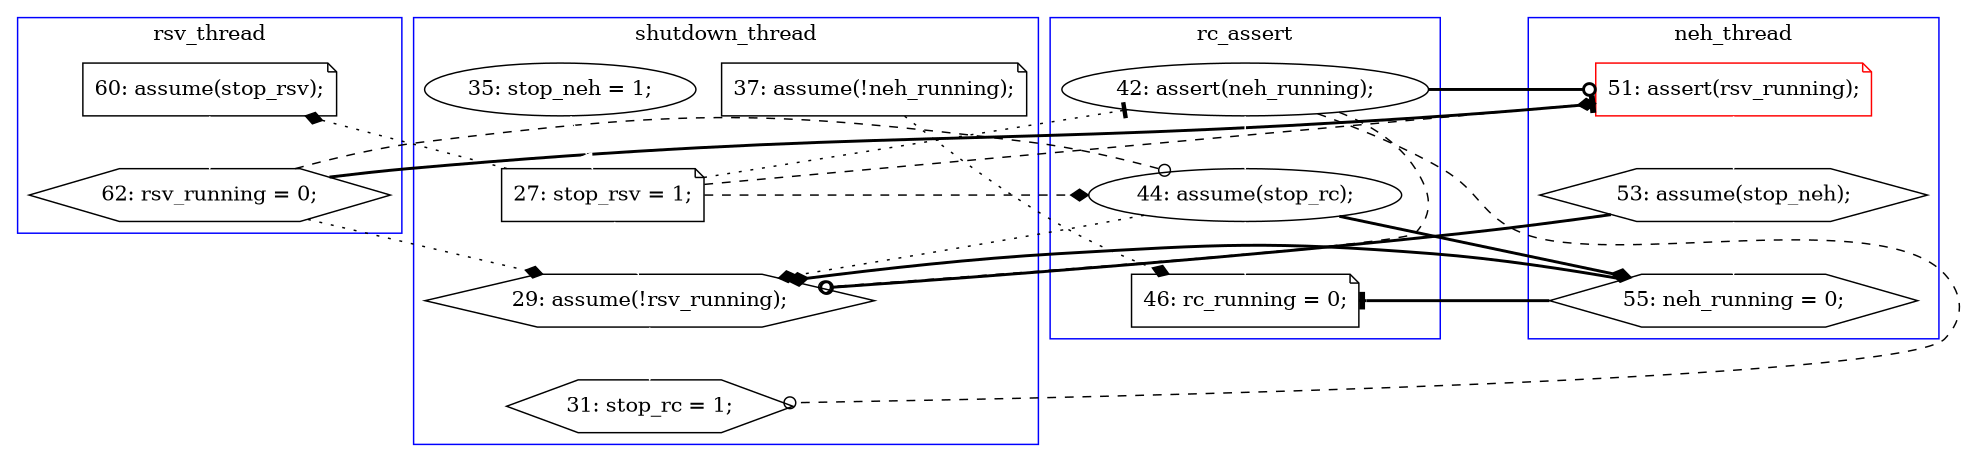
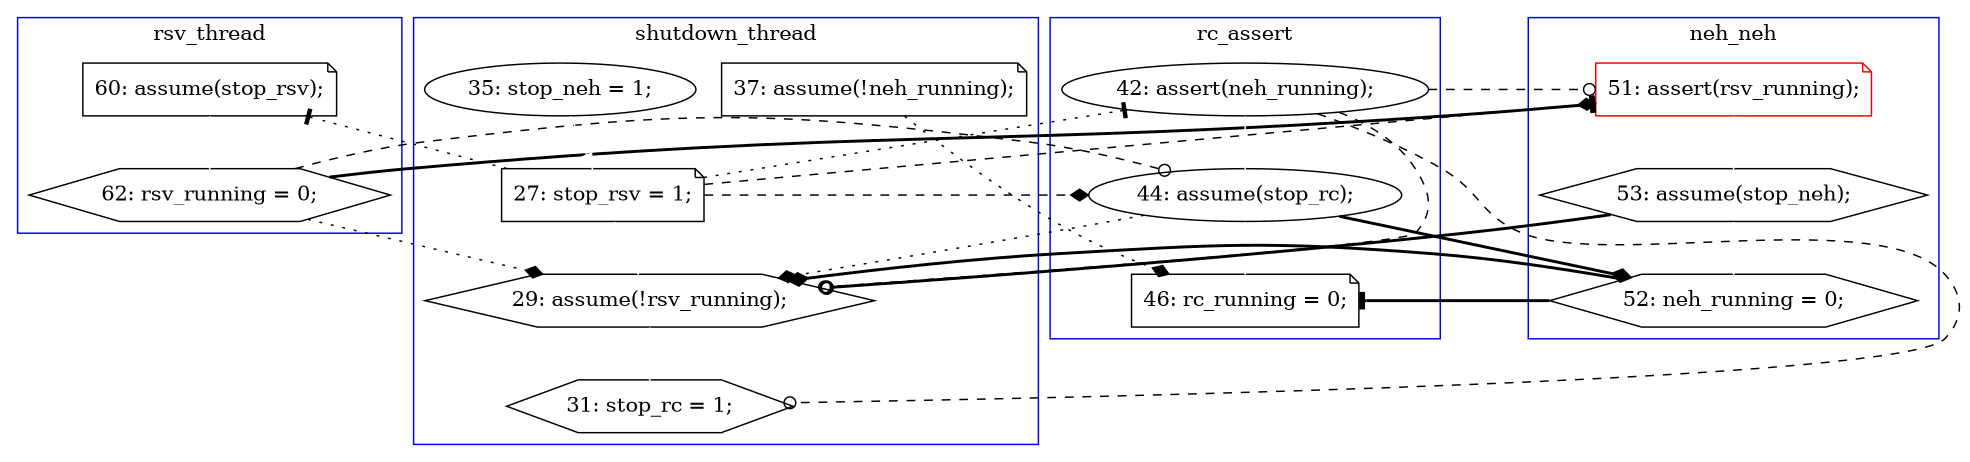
(1734, 34) -> (1734, 34)
(1506, 89) -> (1506, 89)
(438, 150) -> (438, 150)
(1734, 301) -> (1734, 301)
